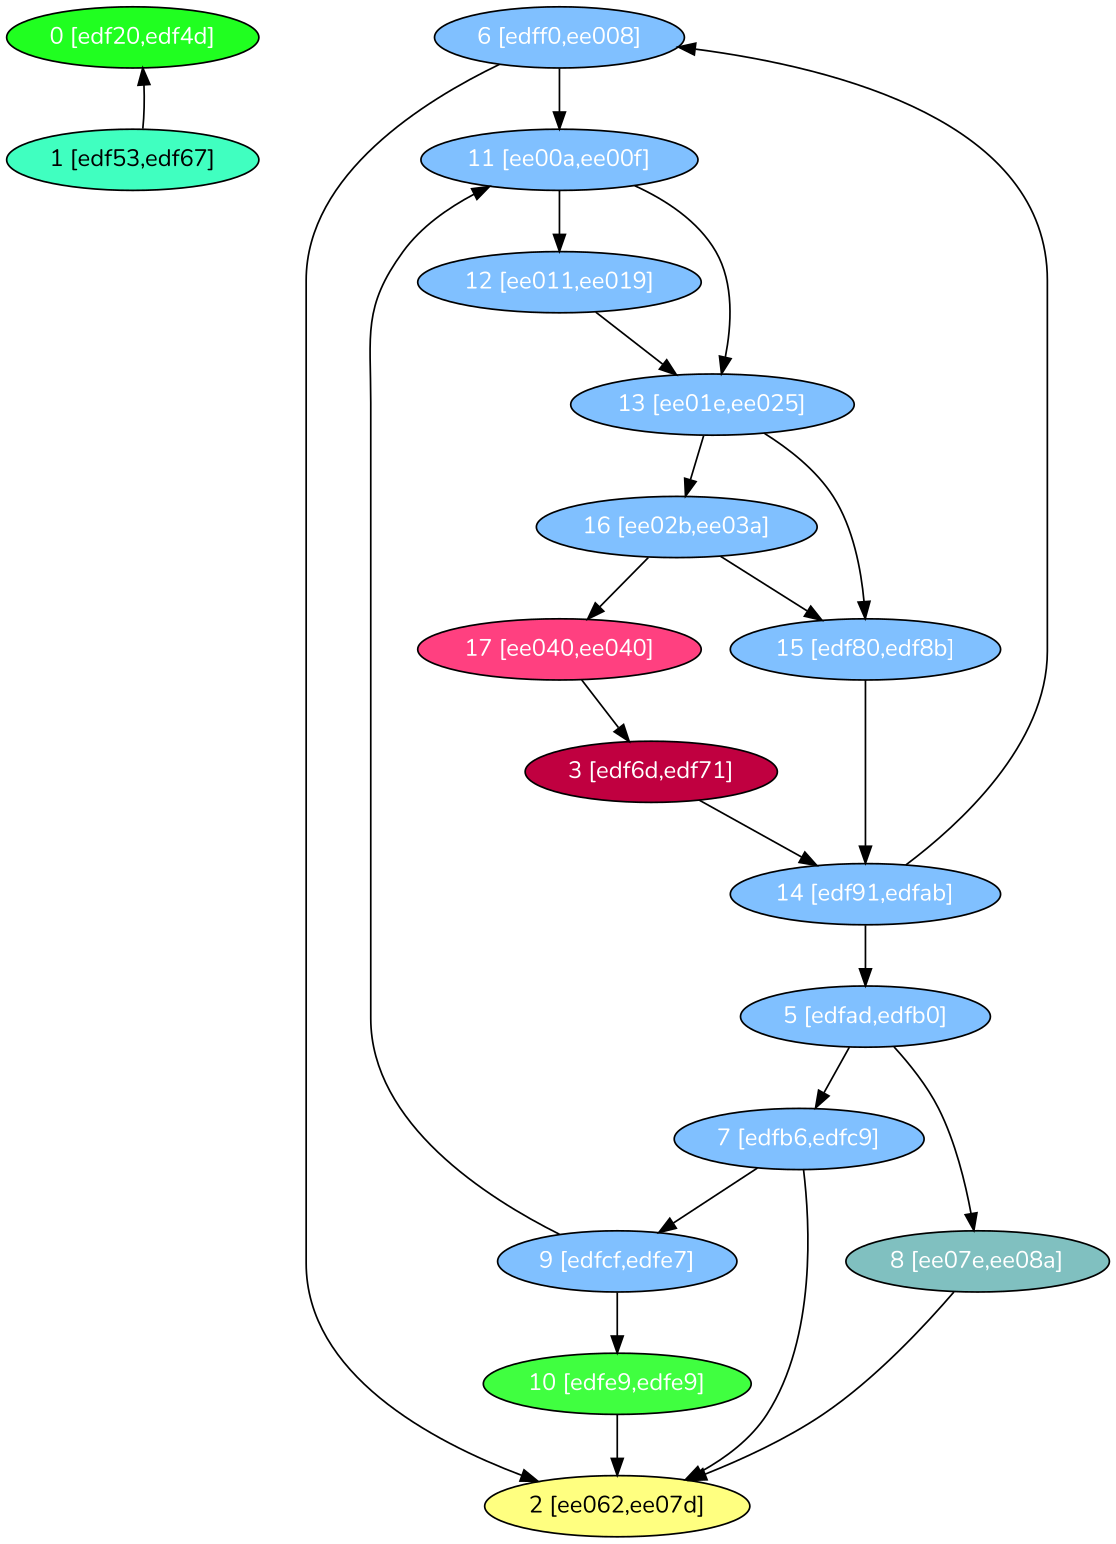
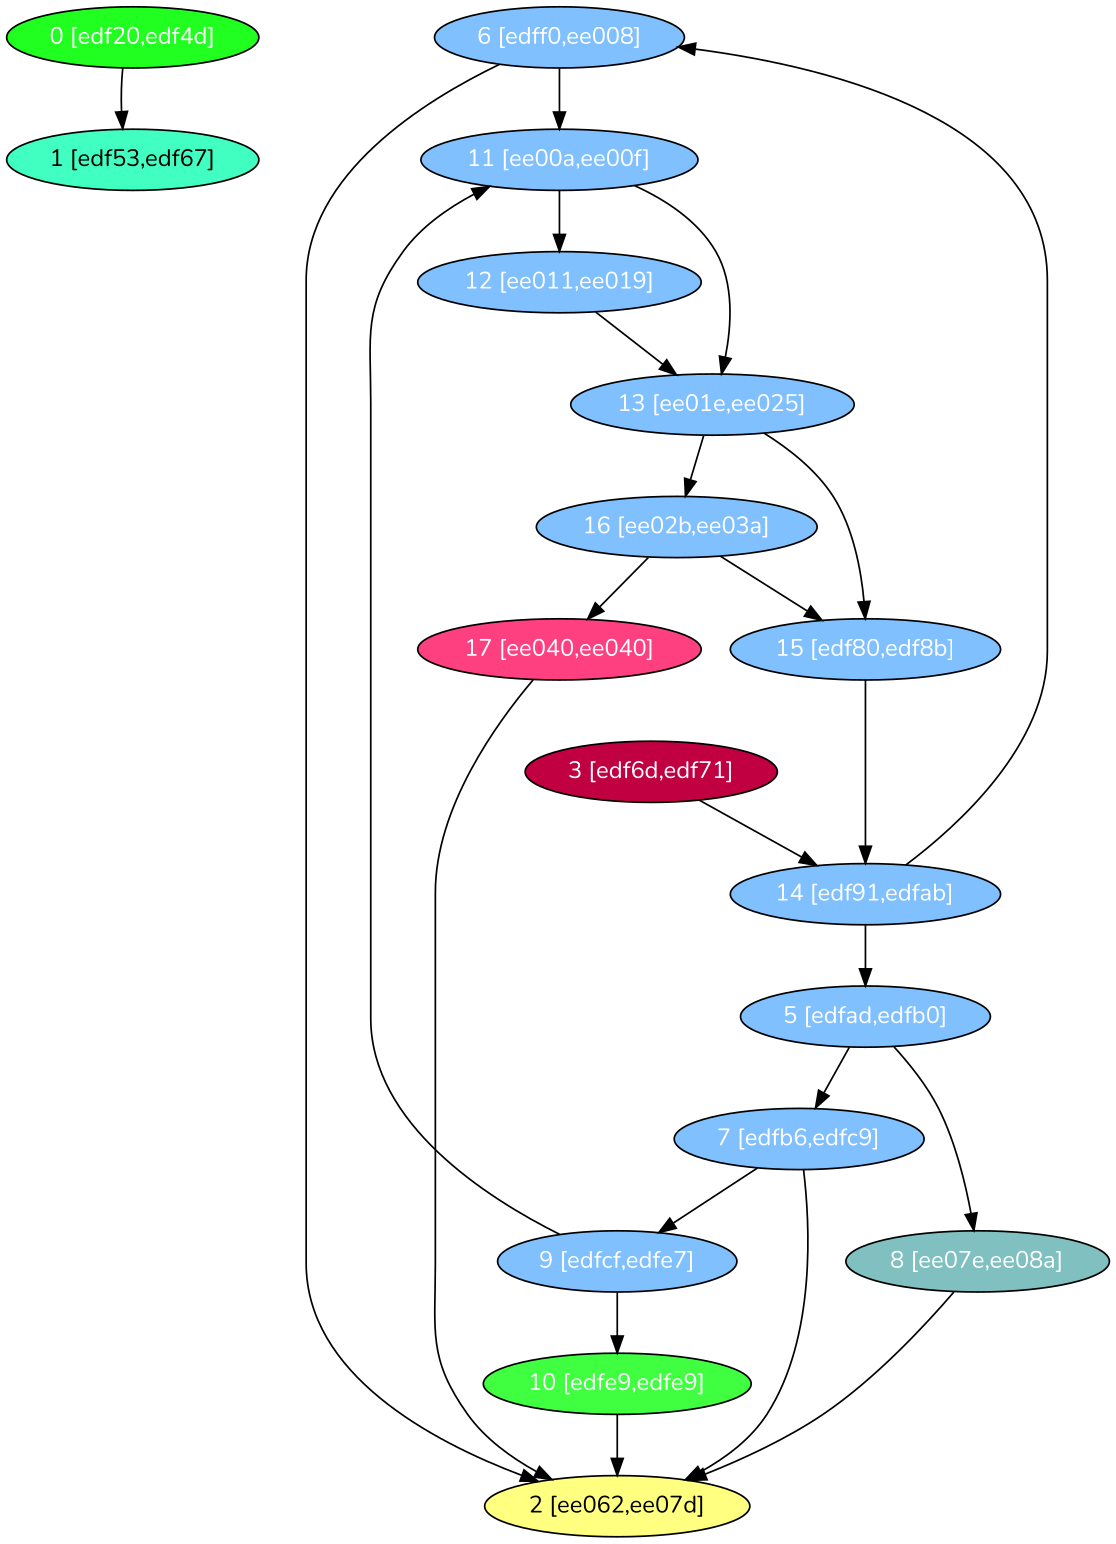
(144, 107) -> (121, 90)
(600, 704) -> (435, 1083)
